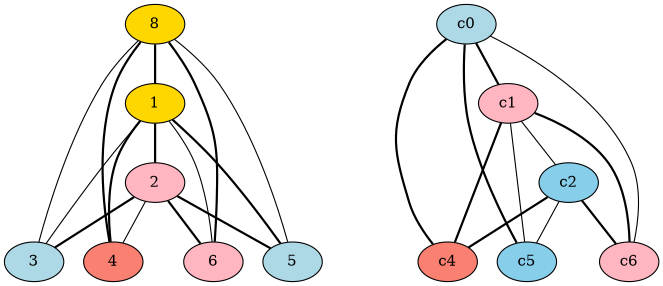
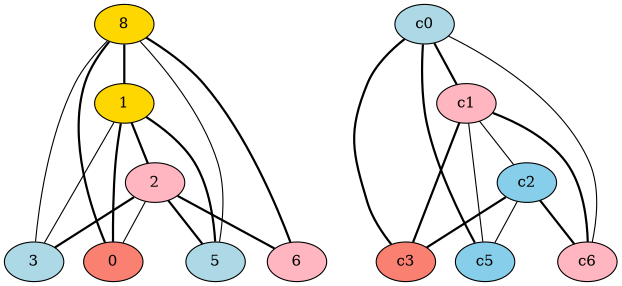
(200, 178) -> none
(113, 262) -> (113, 262)
(448, 262) -> (406, 262)
